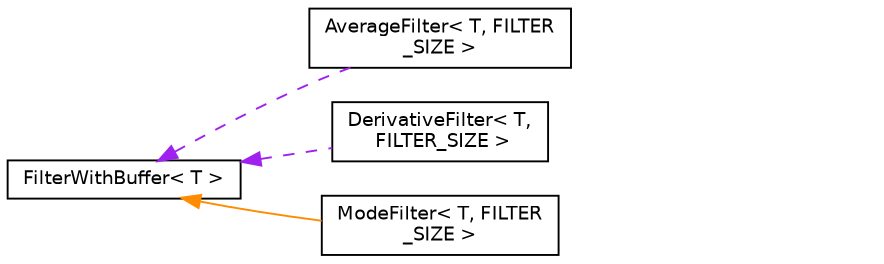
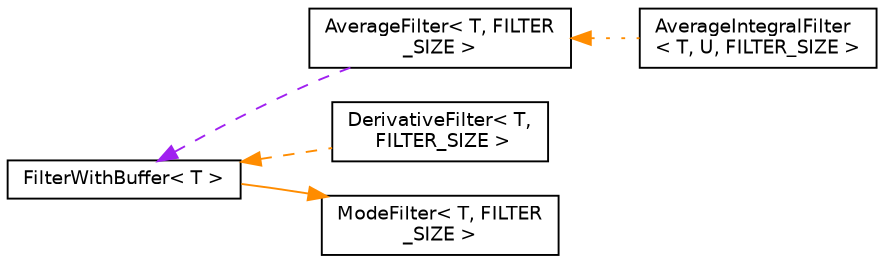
none -> (758, 38)
(296, 153) -> (296, 153)
(261, 212) -> (275, 188)
